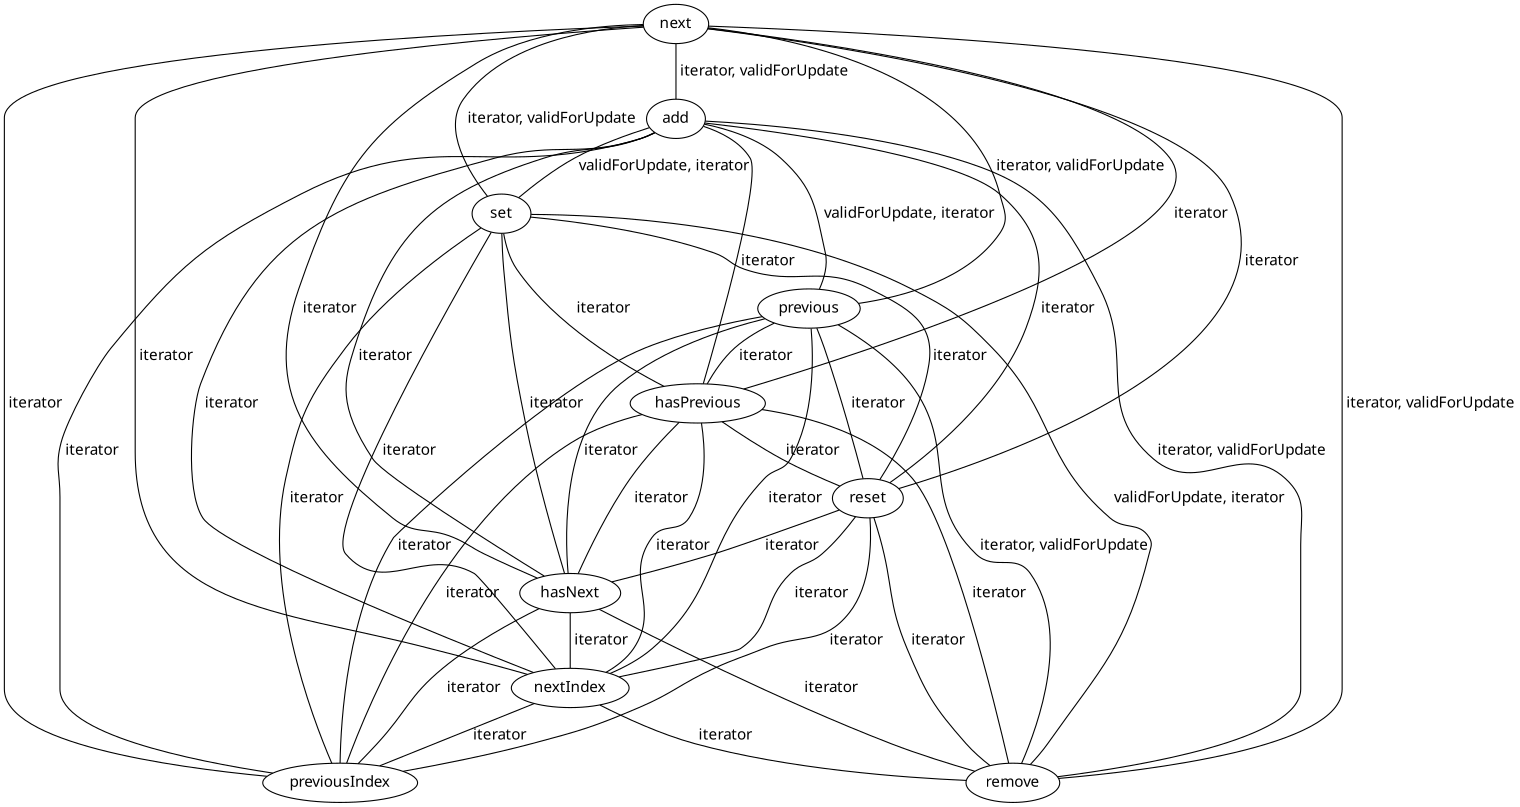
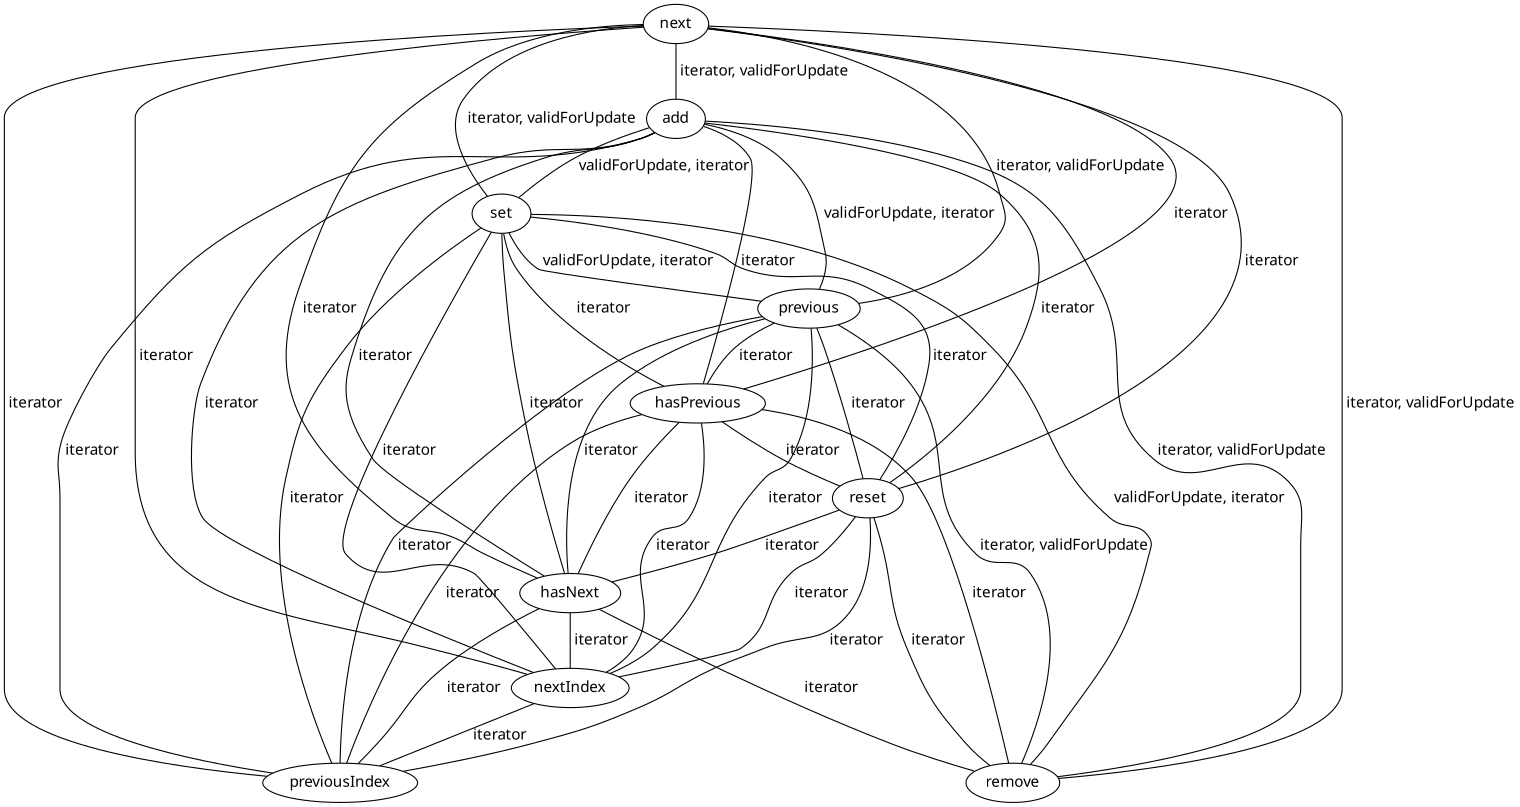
none -> (626, 283)
(779, 762) -> none
